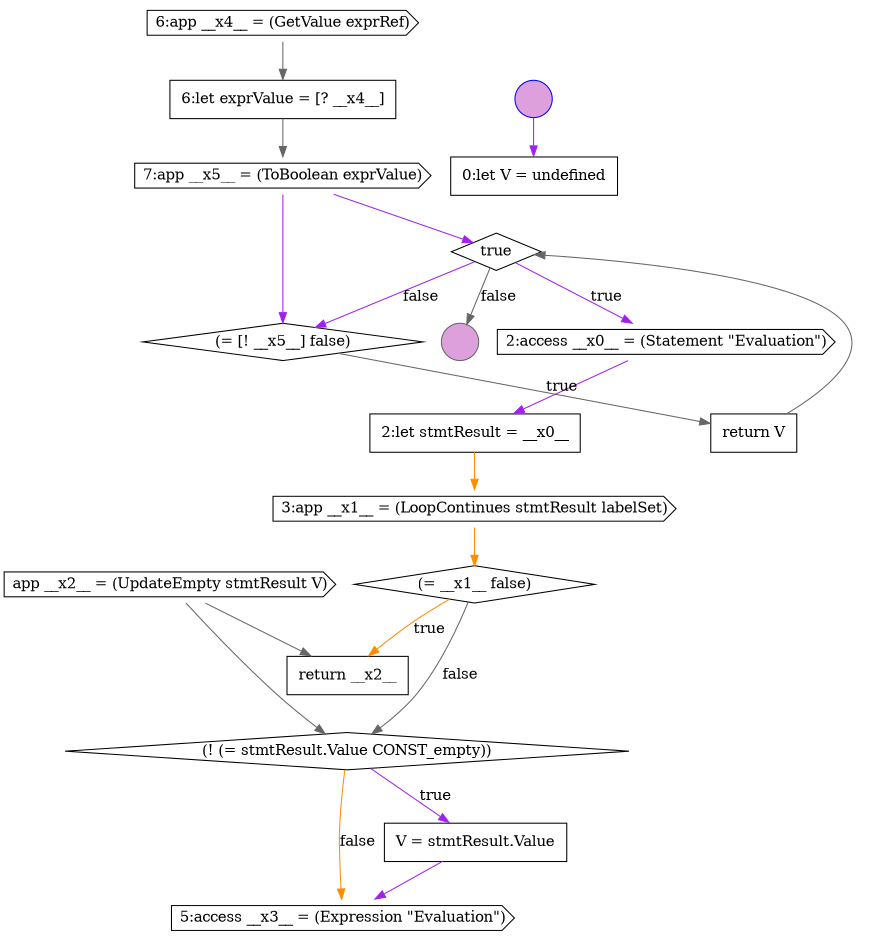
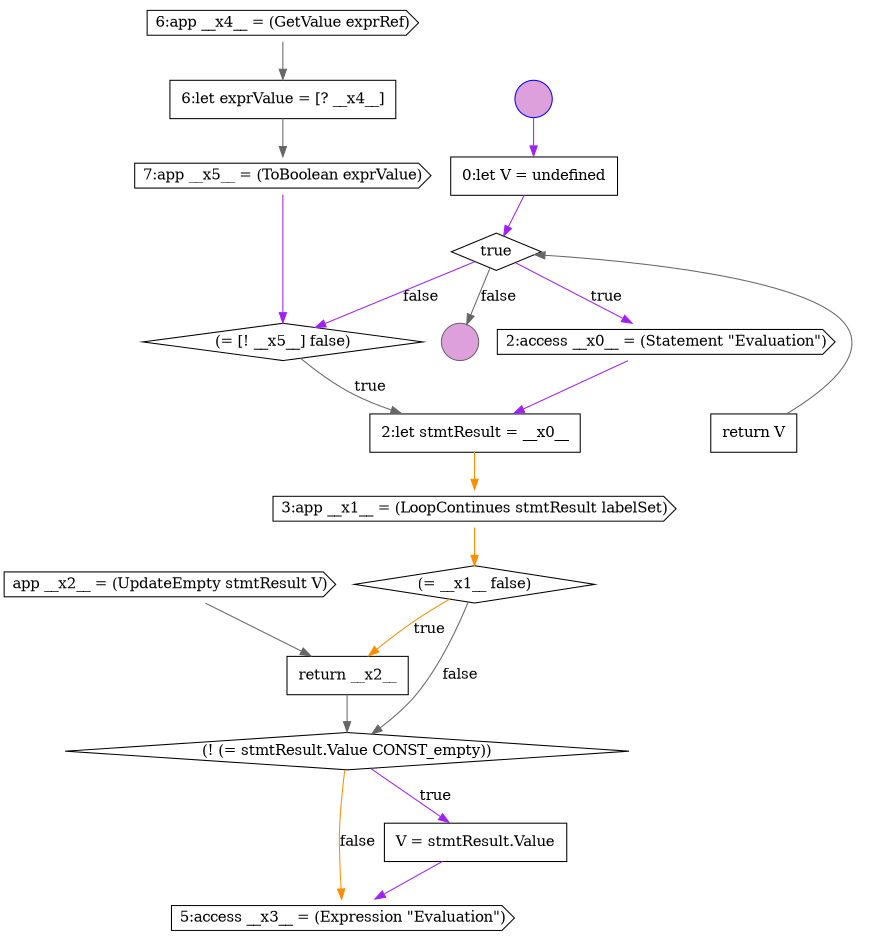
(398, 217) -> (516, 211)
(519, 387) -> (343, 389)
(249, 668) -> (347, 708)
